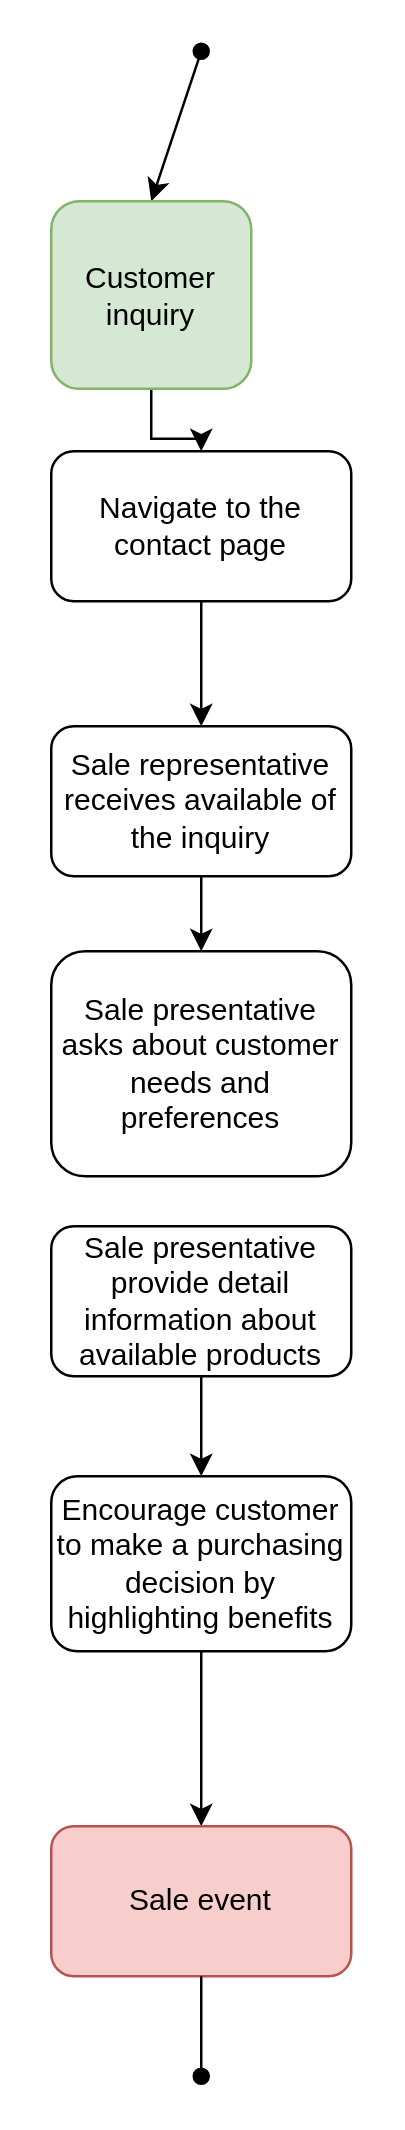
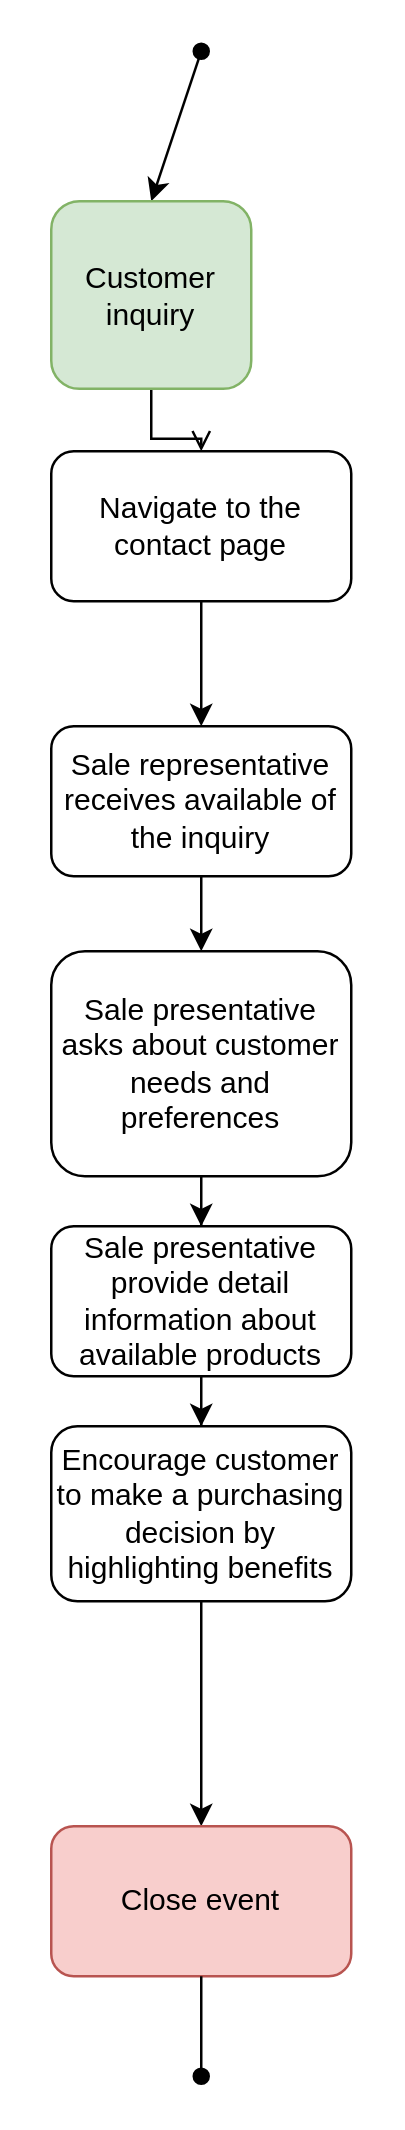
(200, 439) -> (201, 439)
none -> (201, 1209)
(201, 1564) -> (201, 1514)
(201, 1901) -> (201, 1901)
